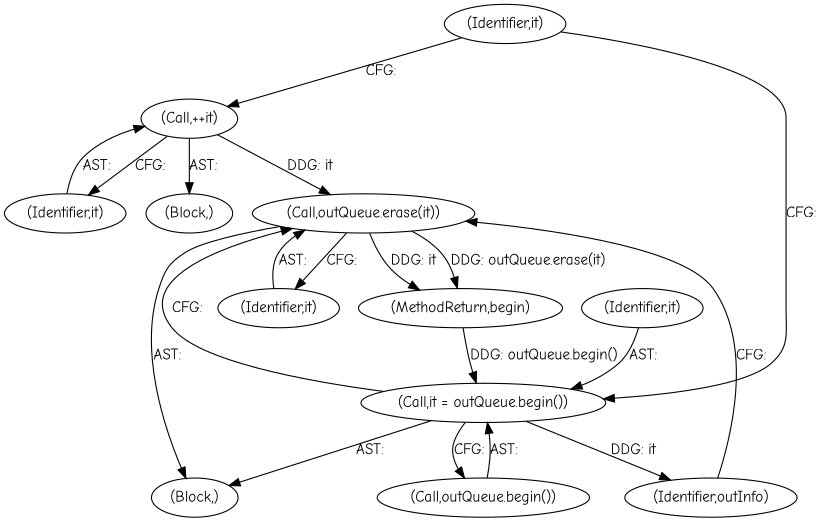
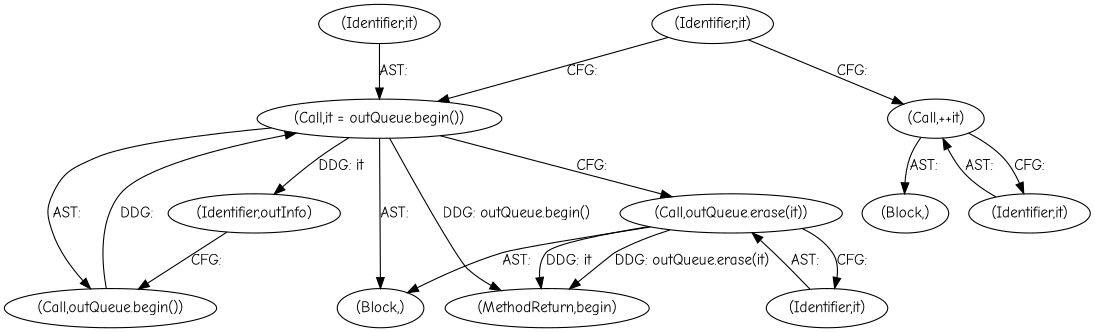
(269, 162) -> none
(693, 272) -> (187, 258)
(467, 350) -> (434, 217)
(472, 450) -> (70, 213)
(507, 450) -> (139, 213)
